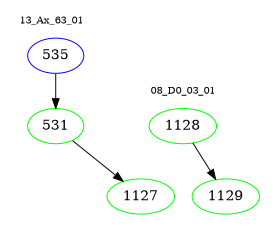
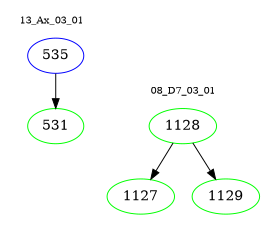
(52, 21) -> (52, 21)
(183, 91) -> (183, 91)
(94, 158) -> (165, 157)
